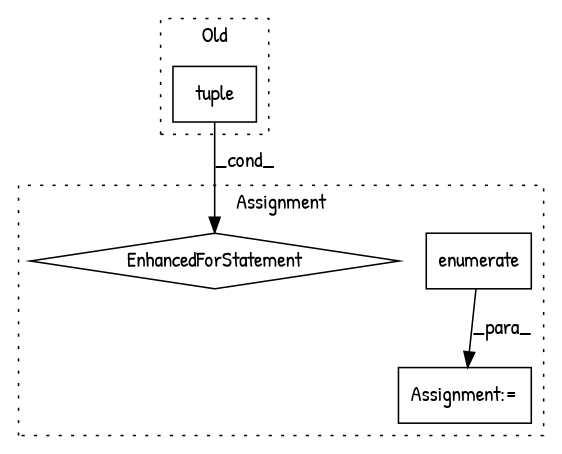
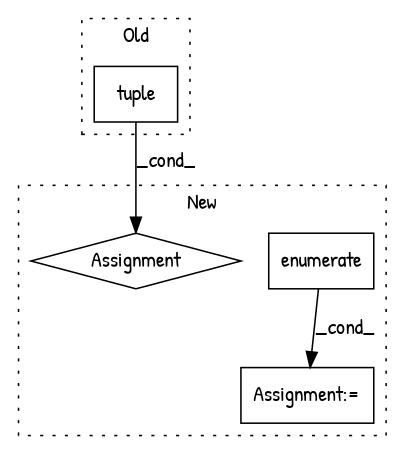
(281, 203) -> (202, 203)
(215, 261) -> (136, 261)
(503, 328) -> (346, 328)
